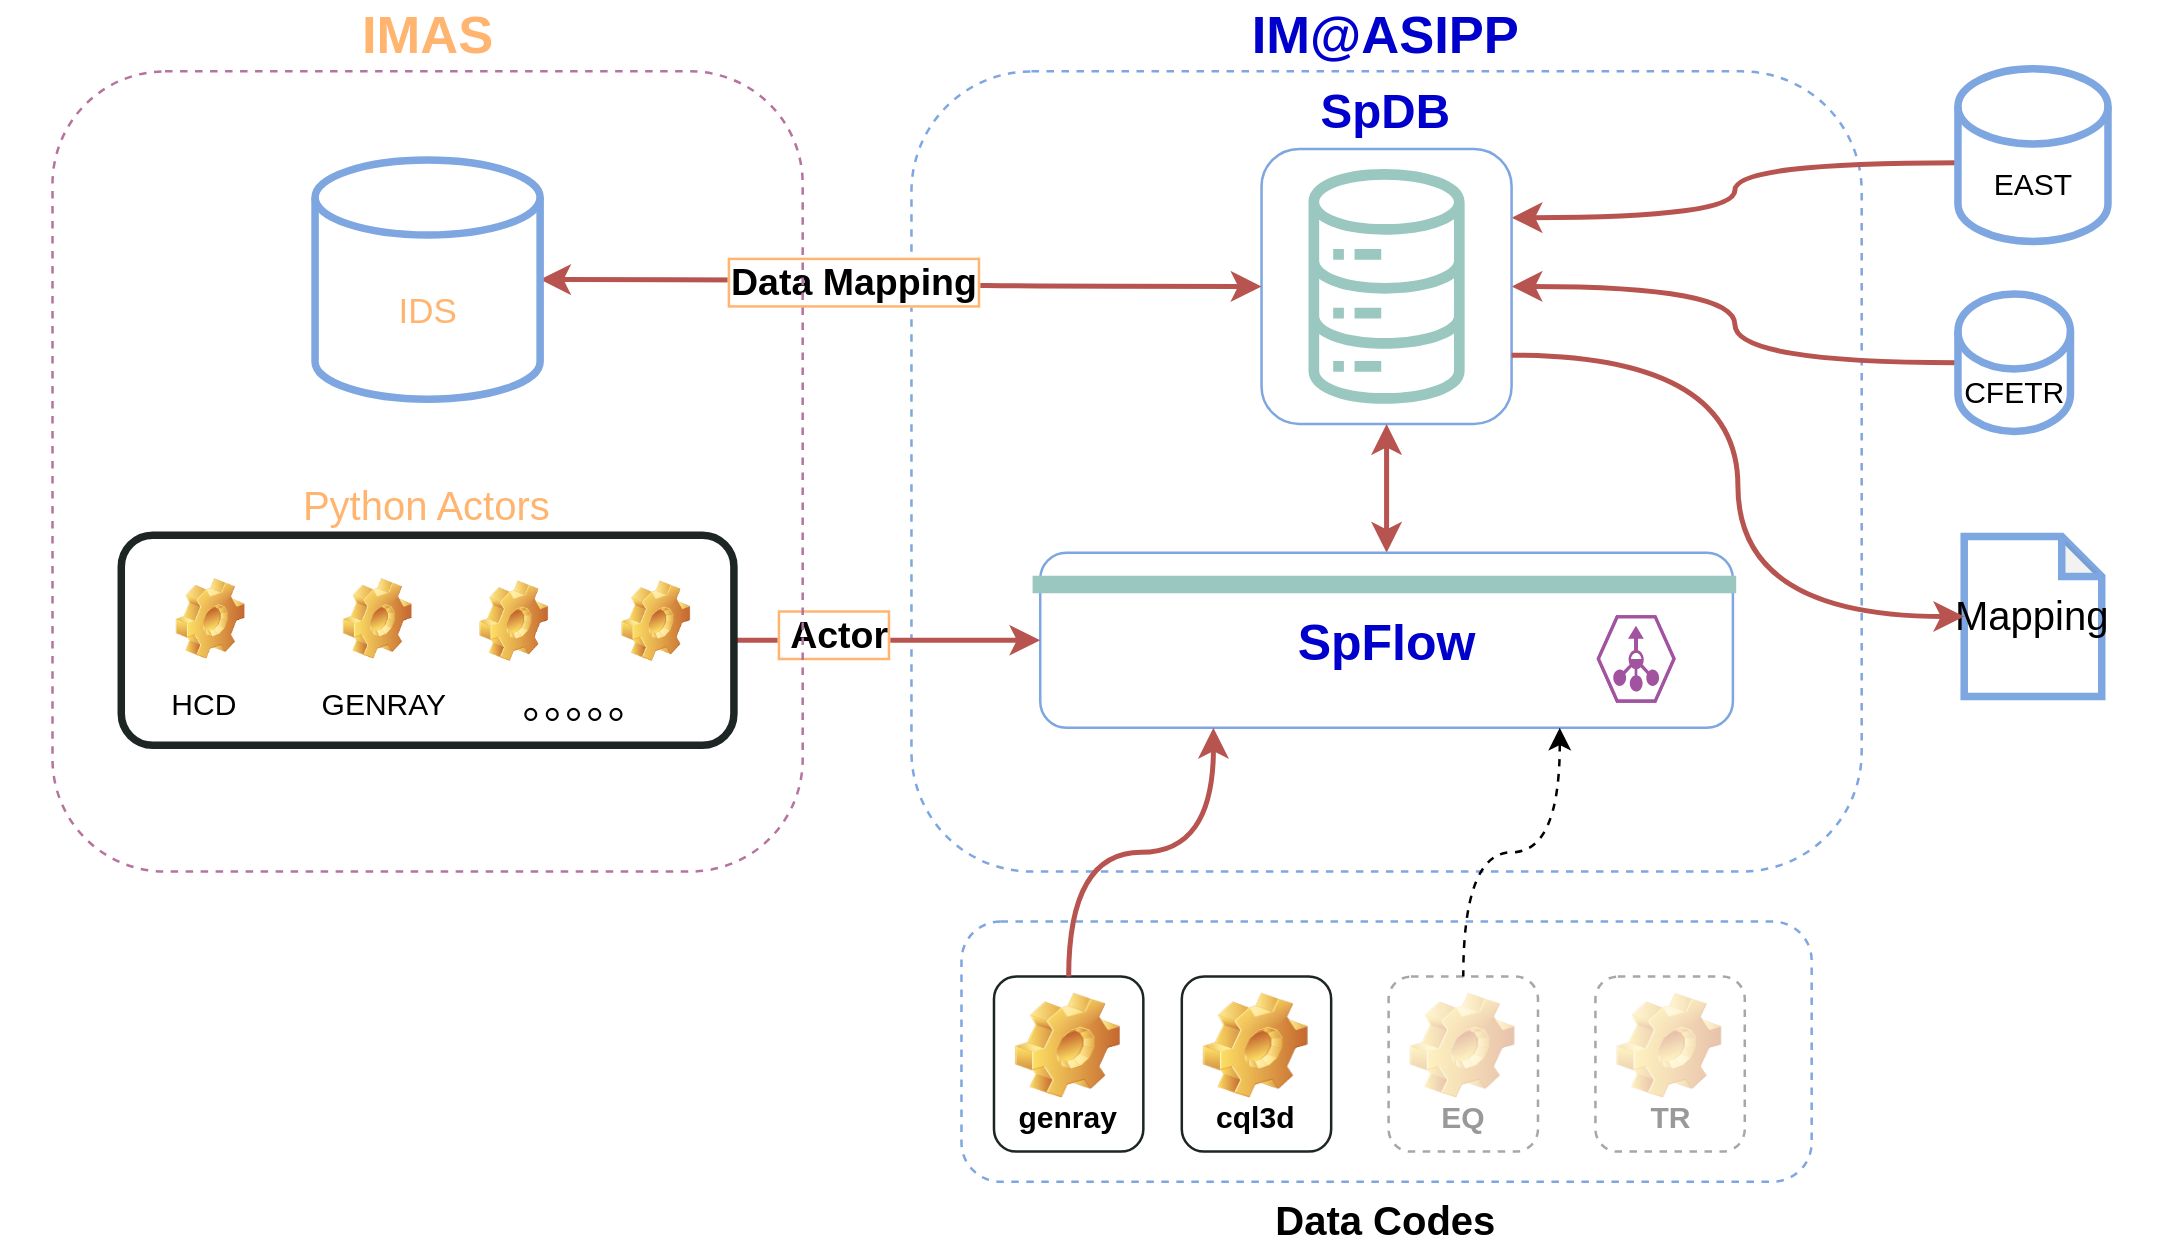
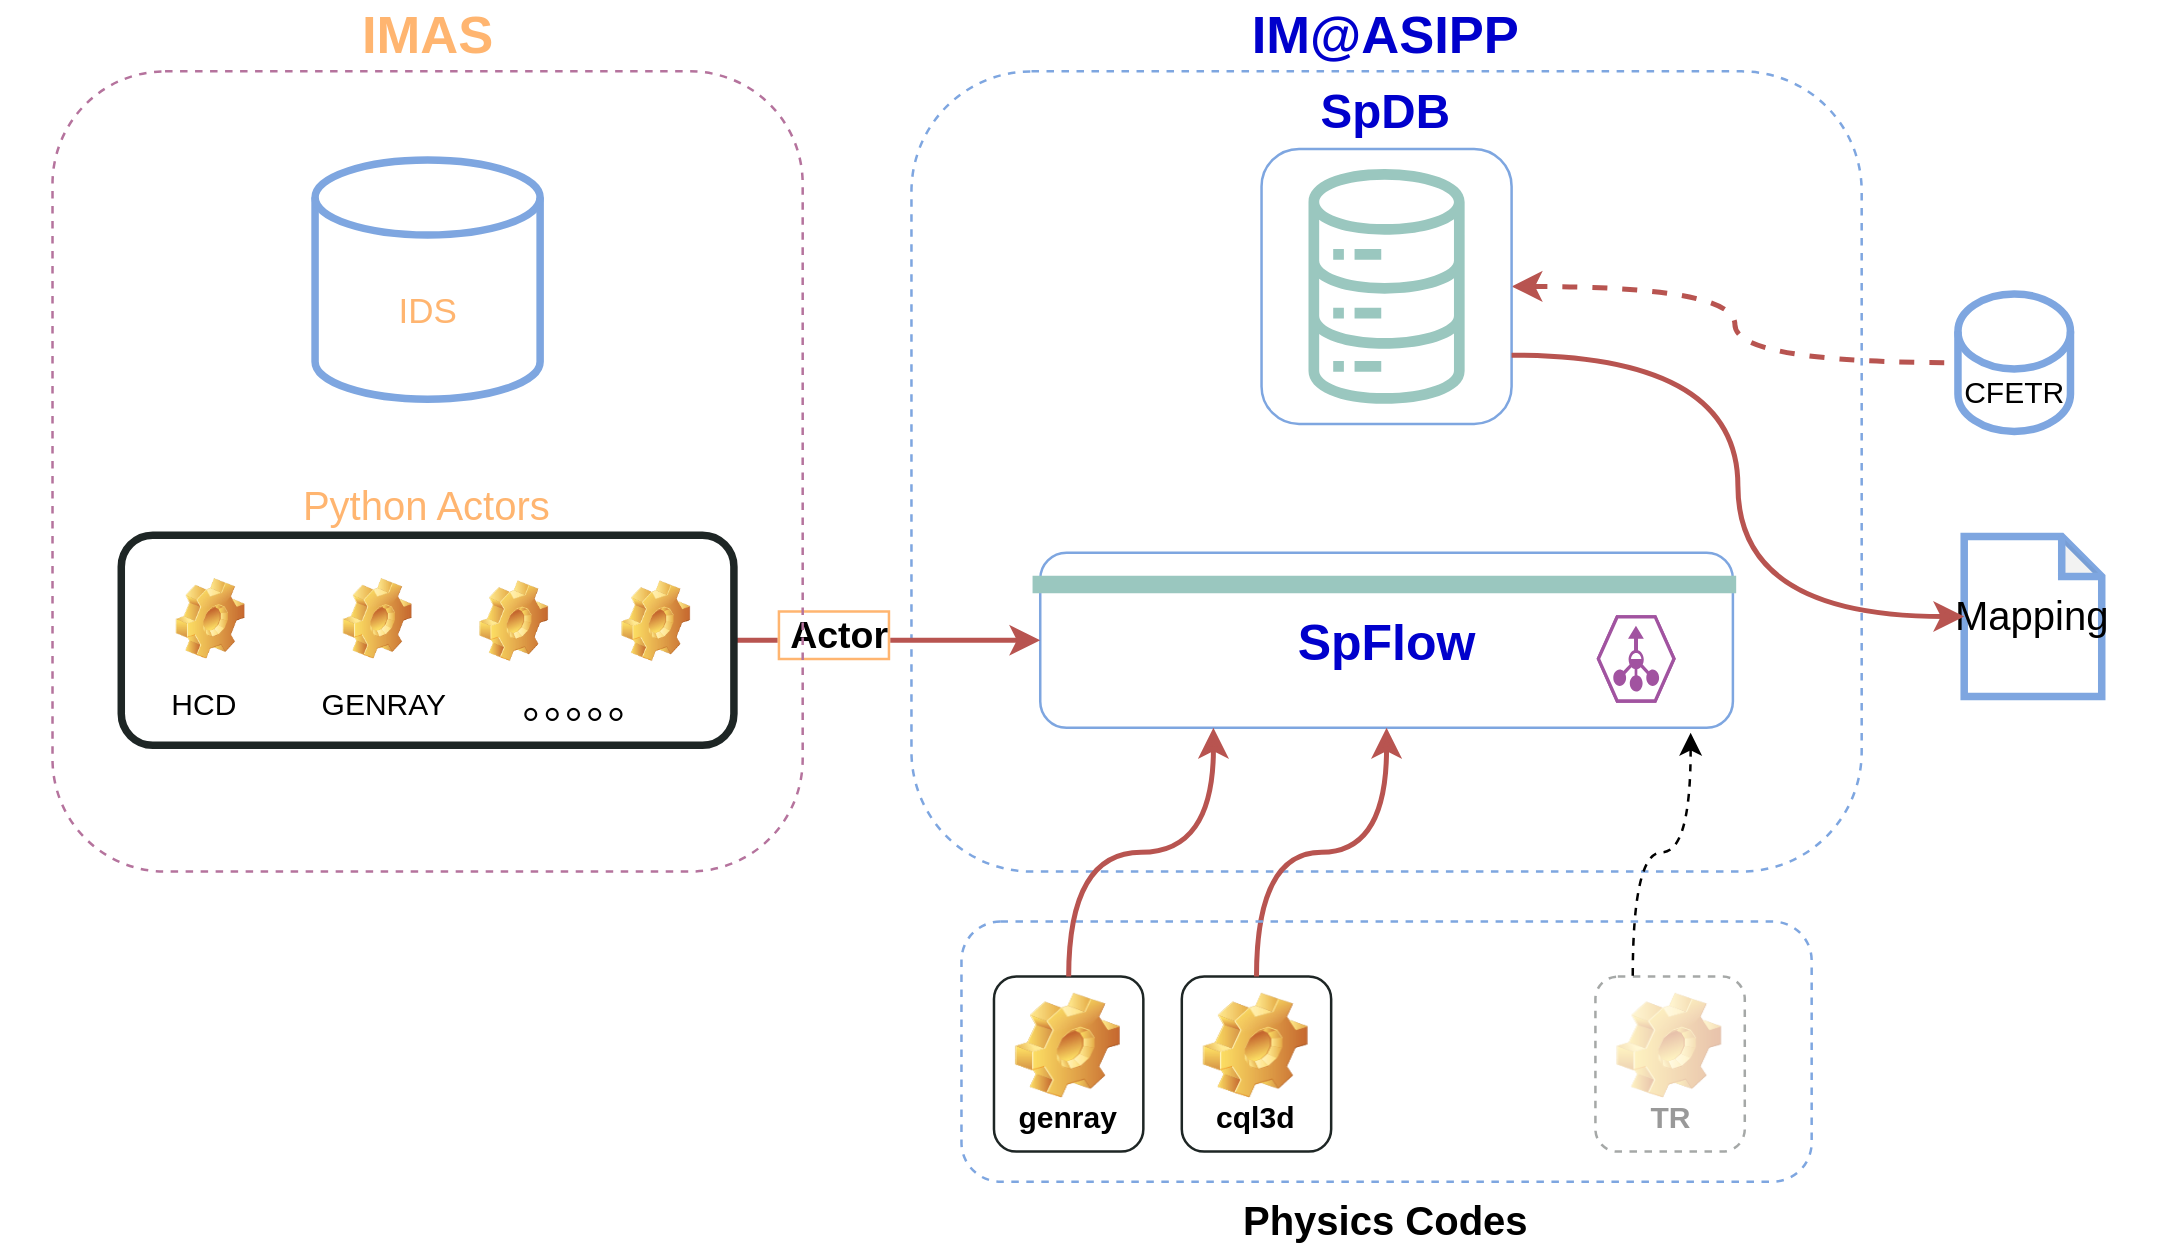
(2033, 155) -> none
(1741, 182) -> none
(1033, 286) -> none
(1703, 300) -> (1703, 300)
(1386, 488) -> none
none -> (1312, 853)
(1504, 853) -> none
none -> (1652, 856)
(1463, 1064) -> none
(1386, 1223) -> (1386, 1223)
